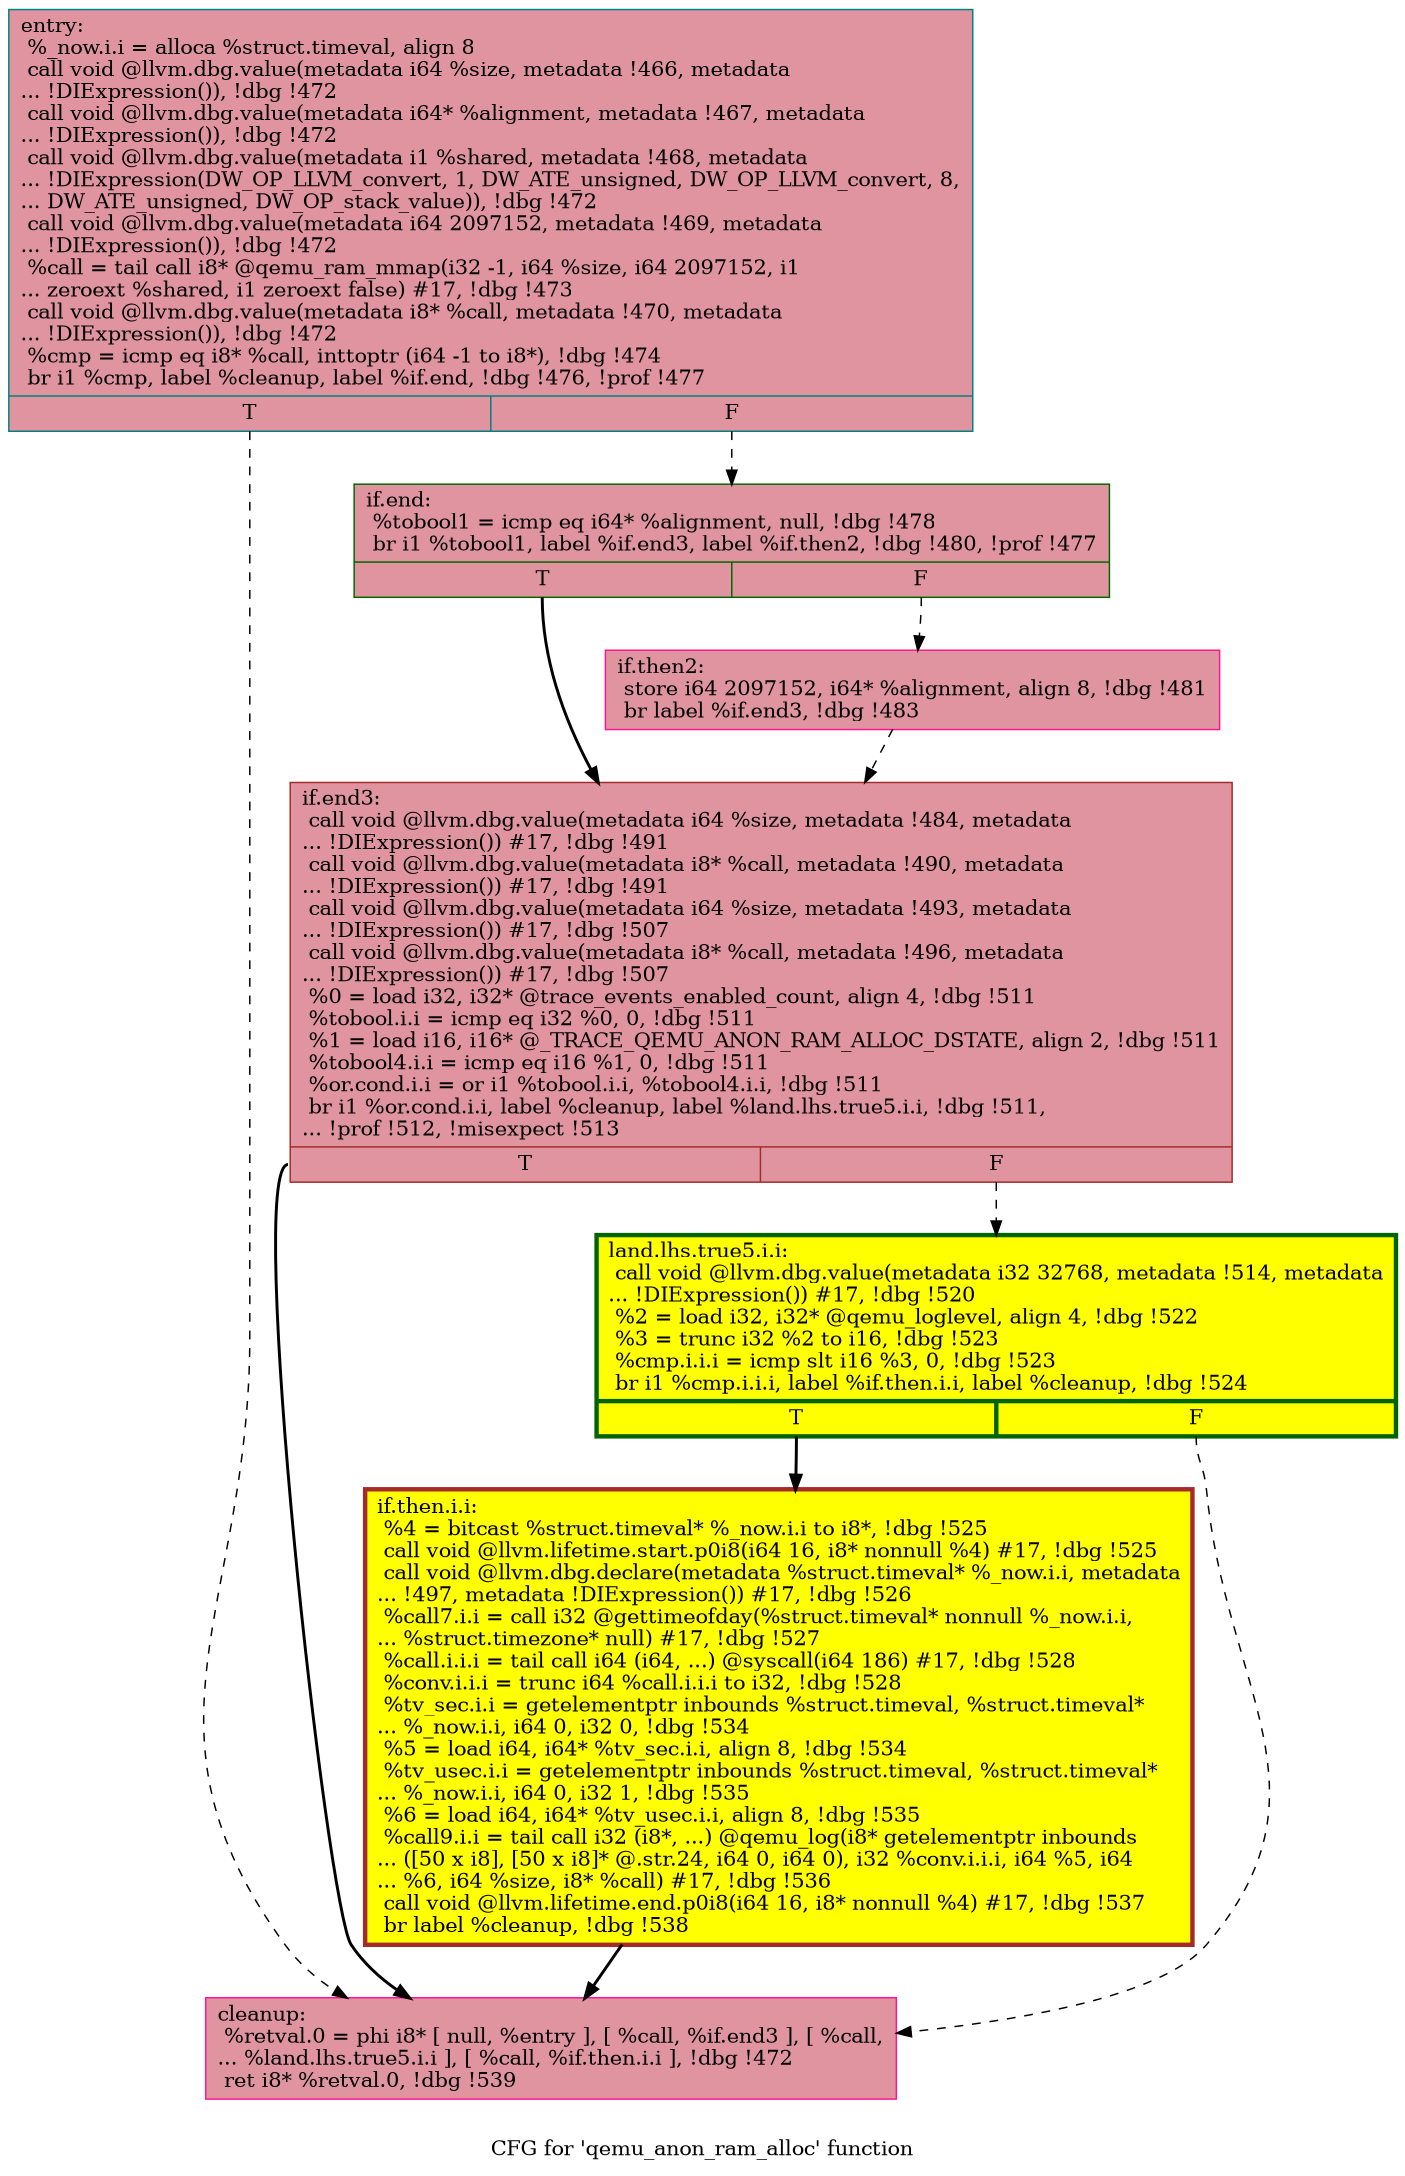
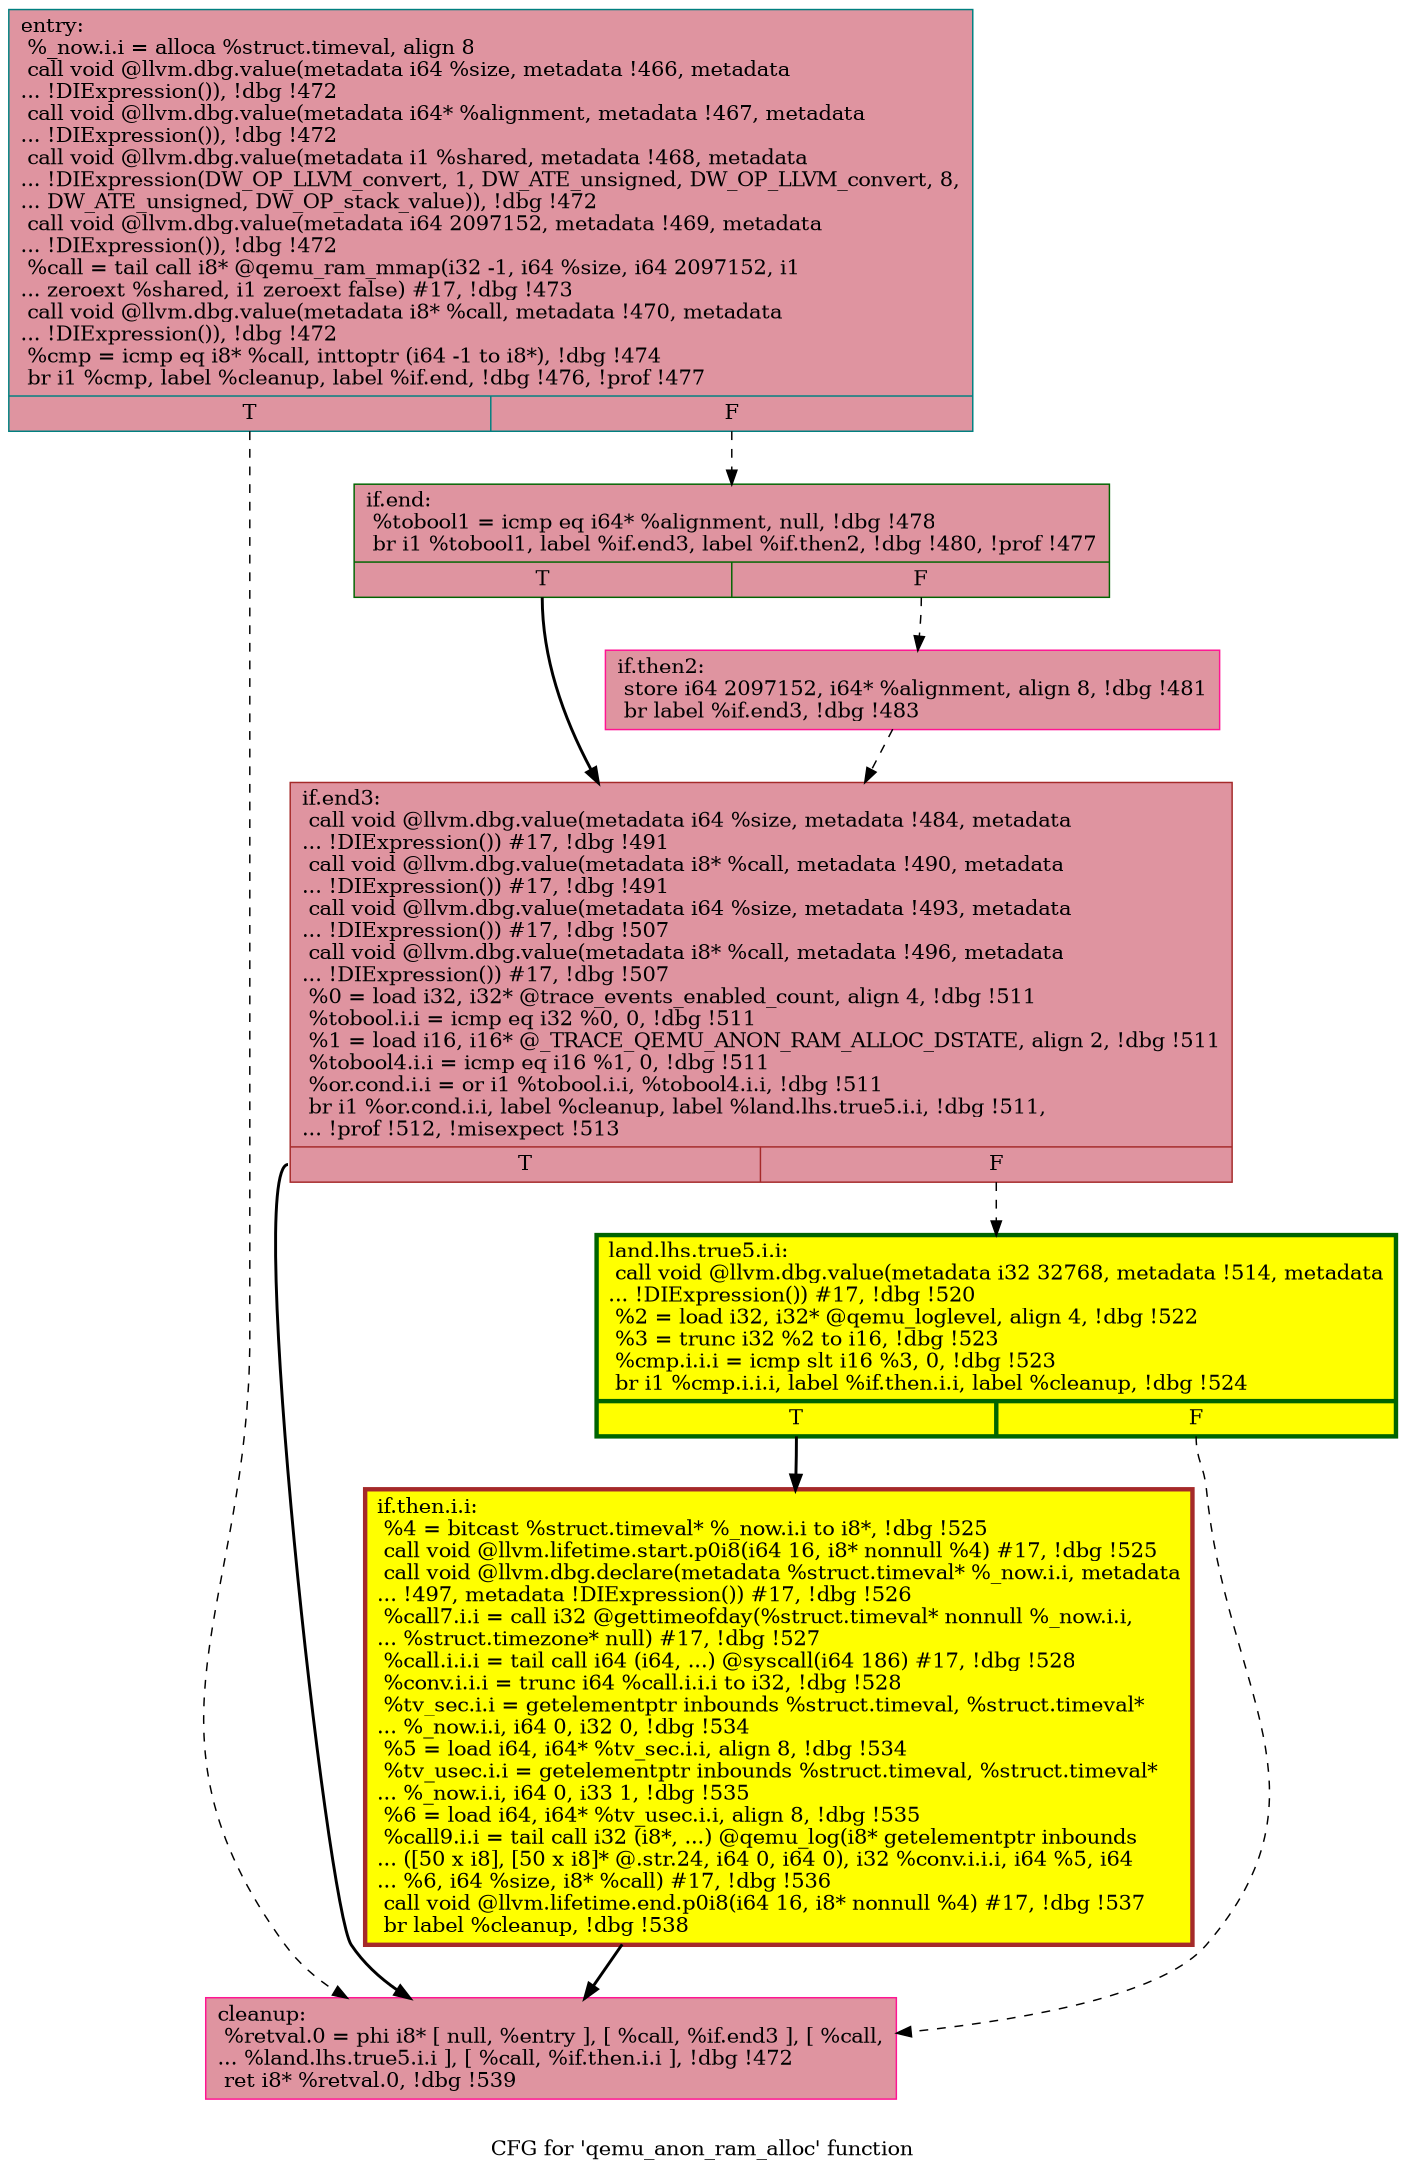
(564, 1793) -> (564, 1793)
